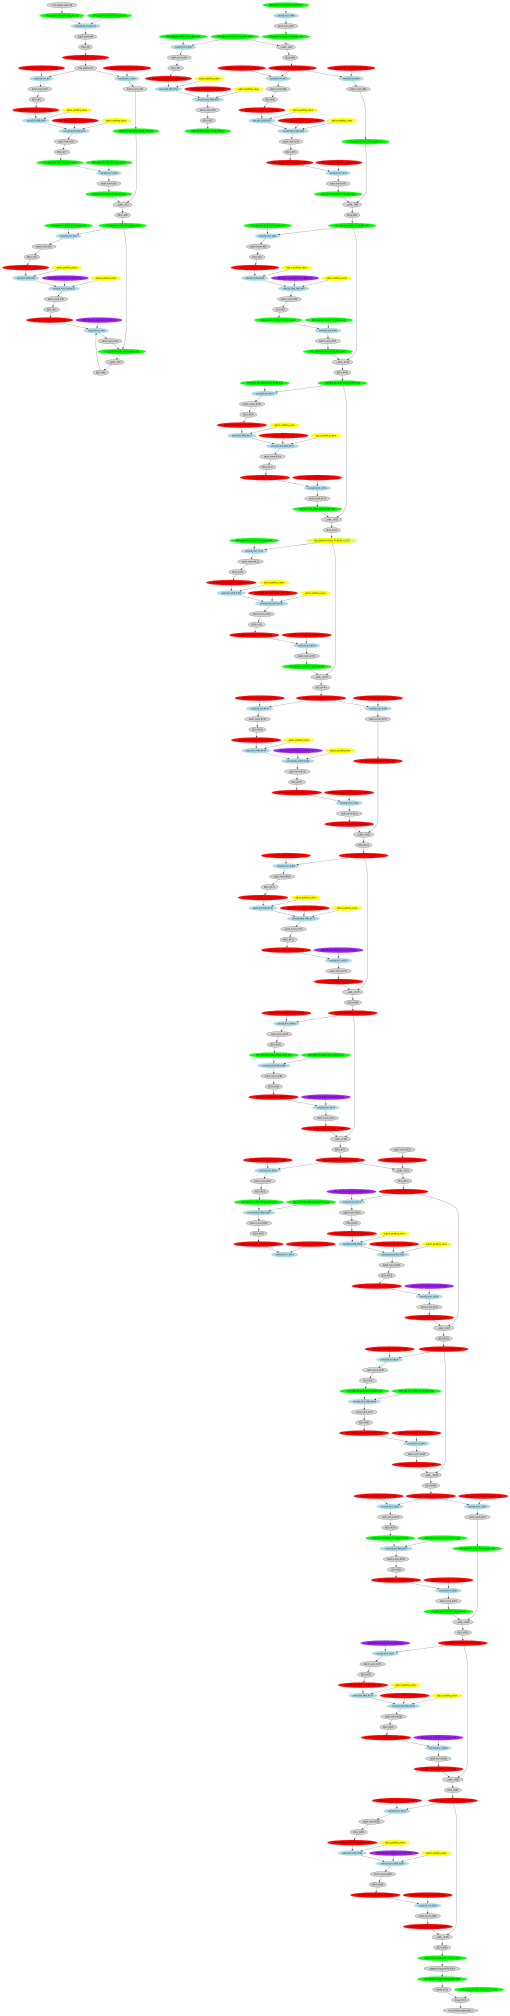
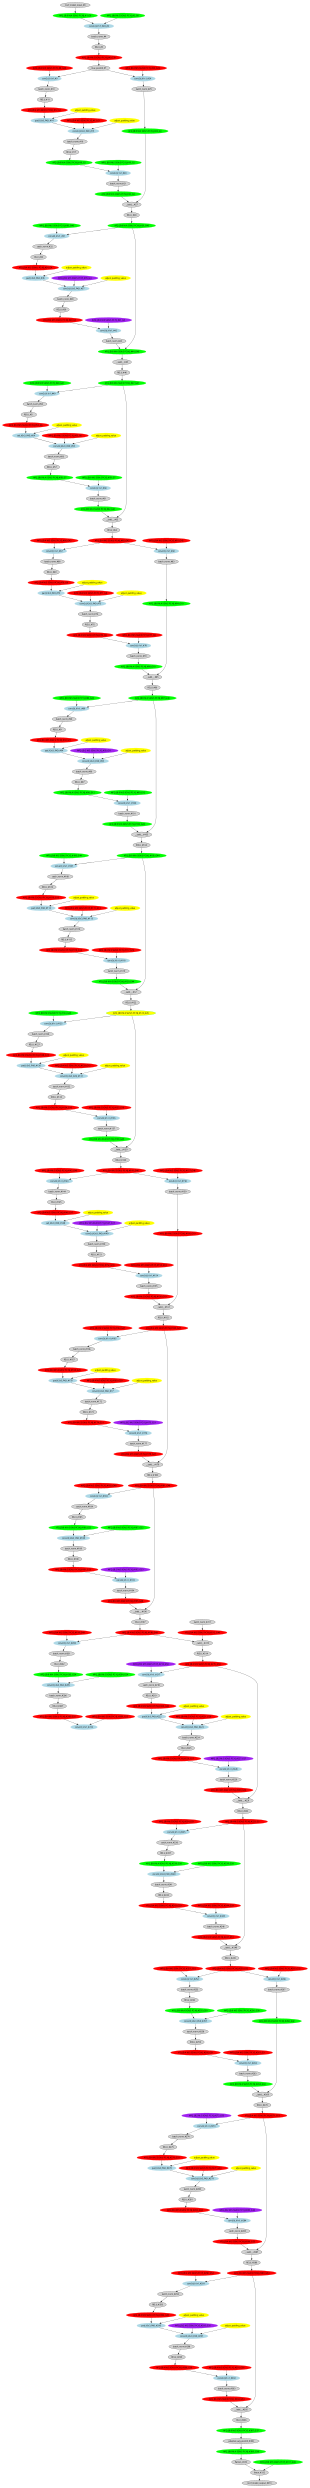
(96, 353) -> (122, 377)
none -> (74, 483)
